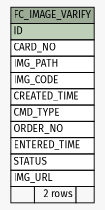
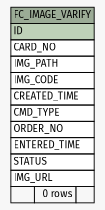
(58, 194) -> (58, 194)
